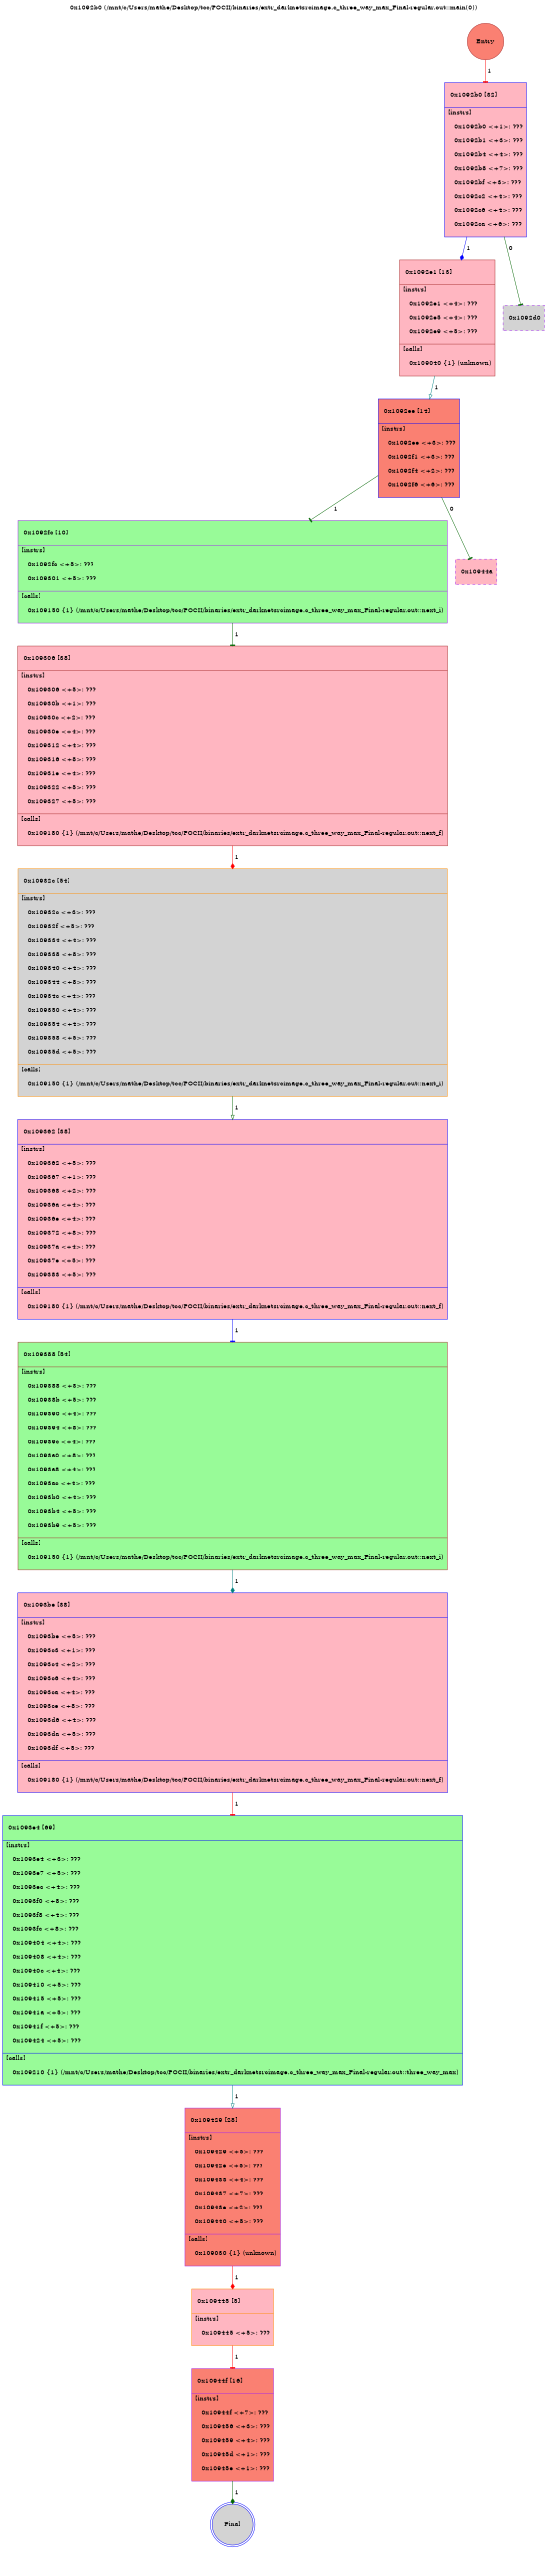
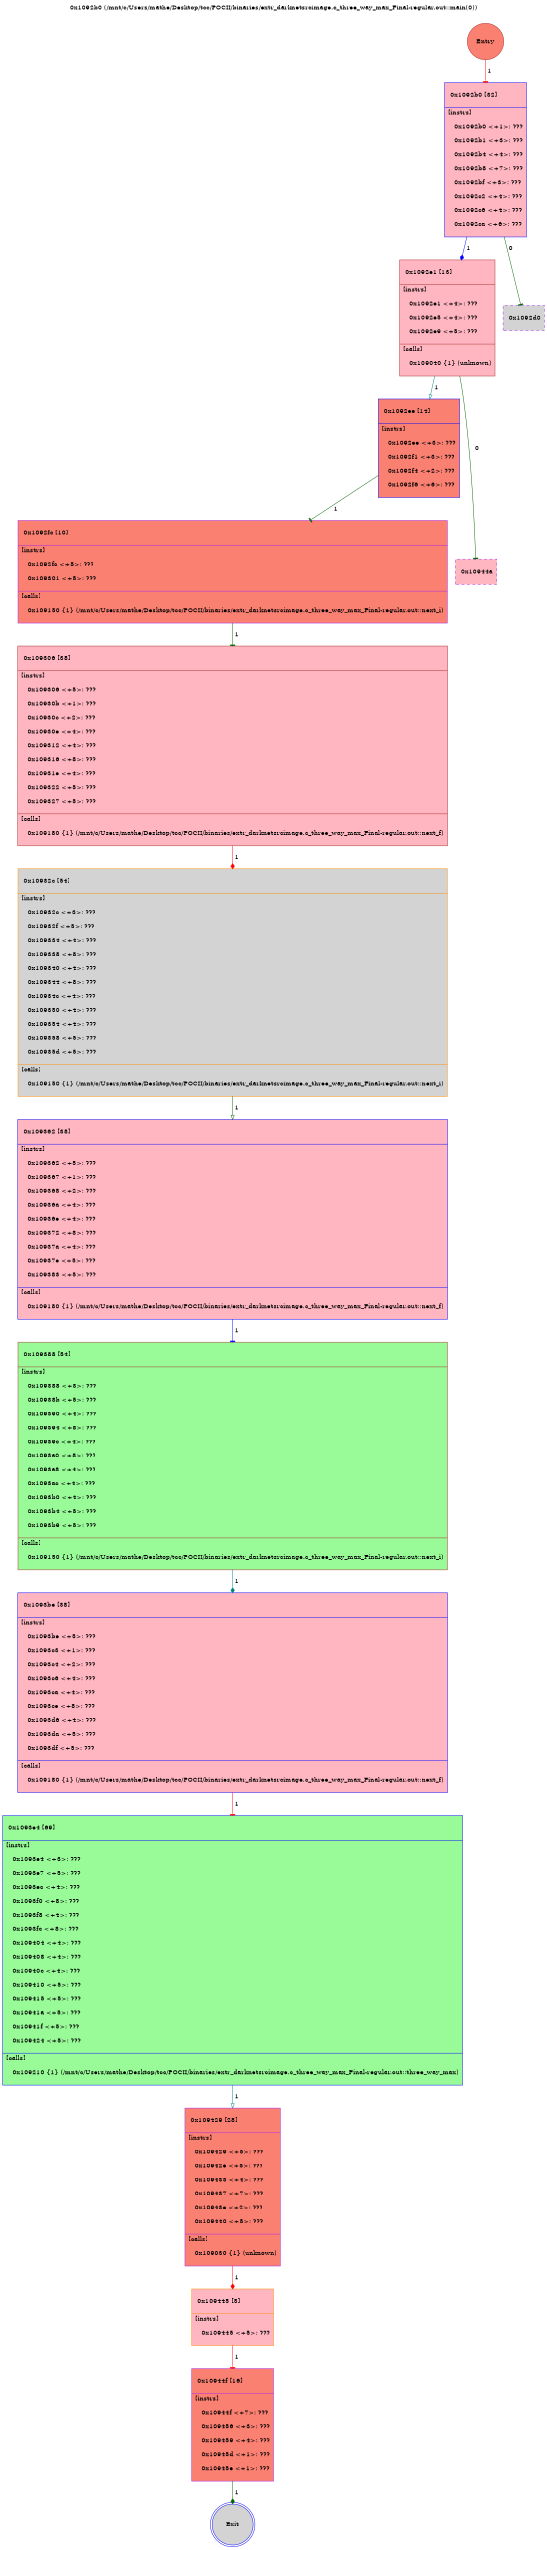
(456, 527) -> (471, 466)
(233, 572) -> (233, 572)
(233, 2525) -> (233, 2525)
